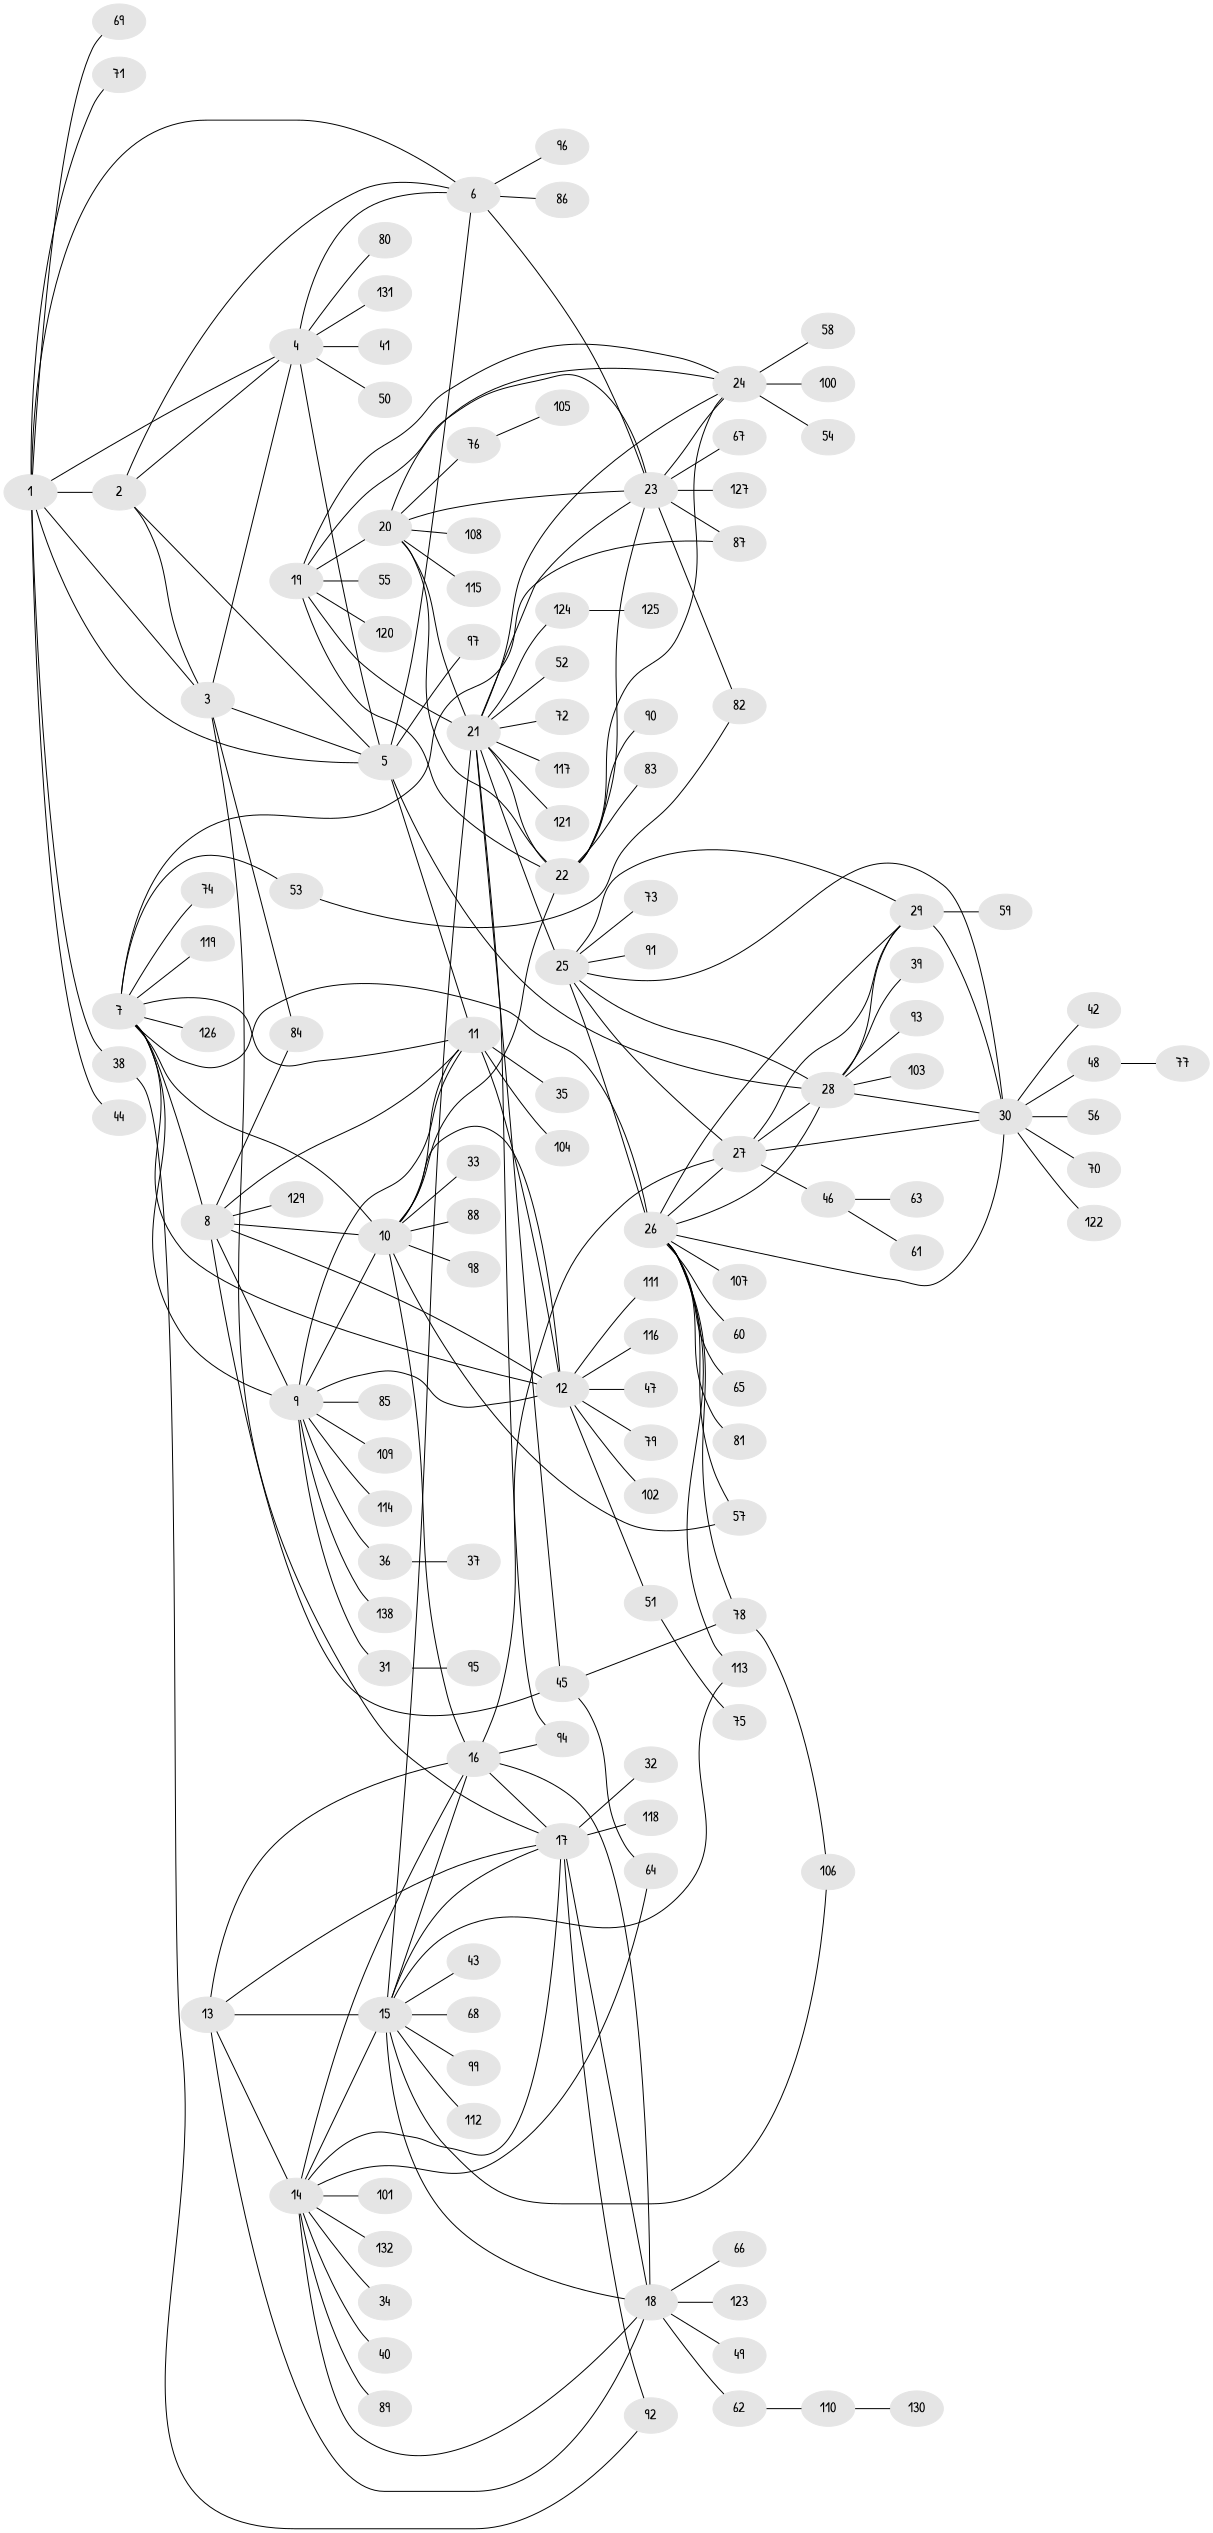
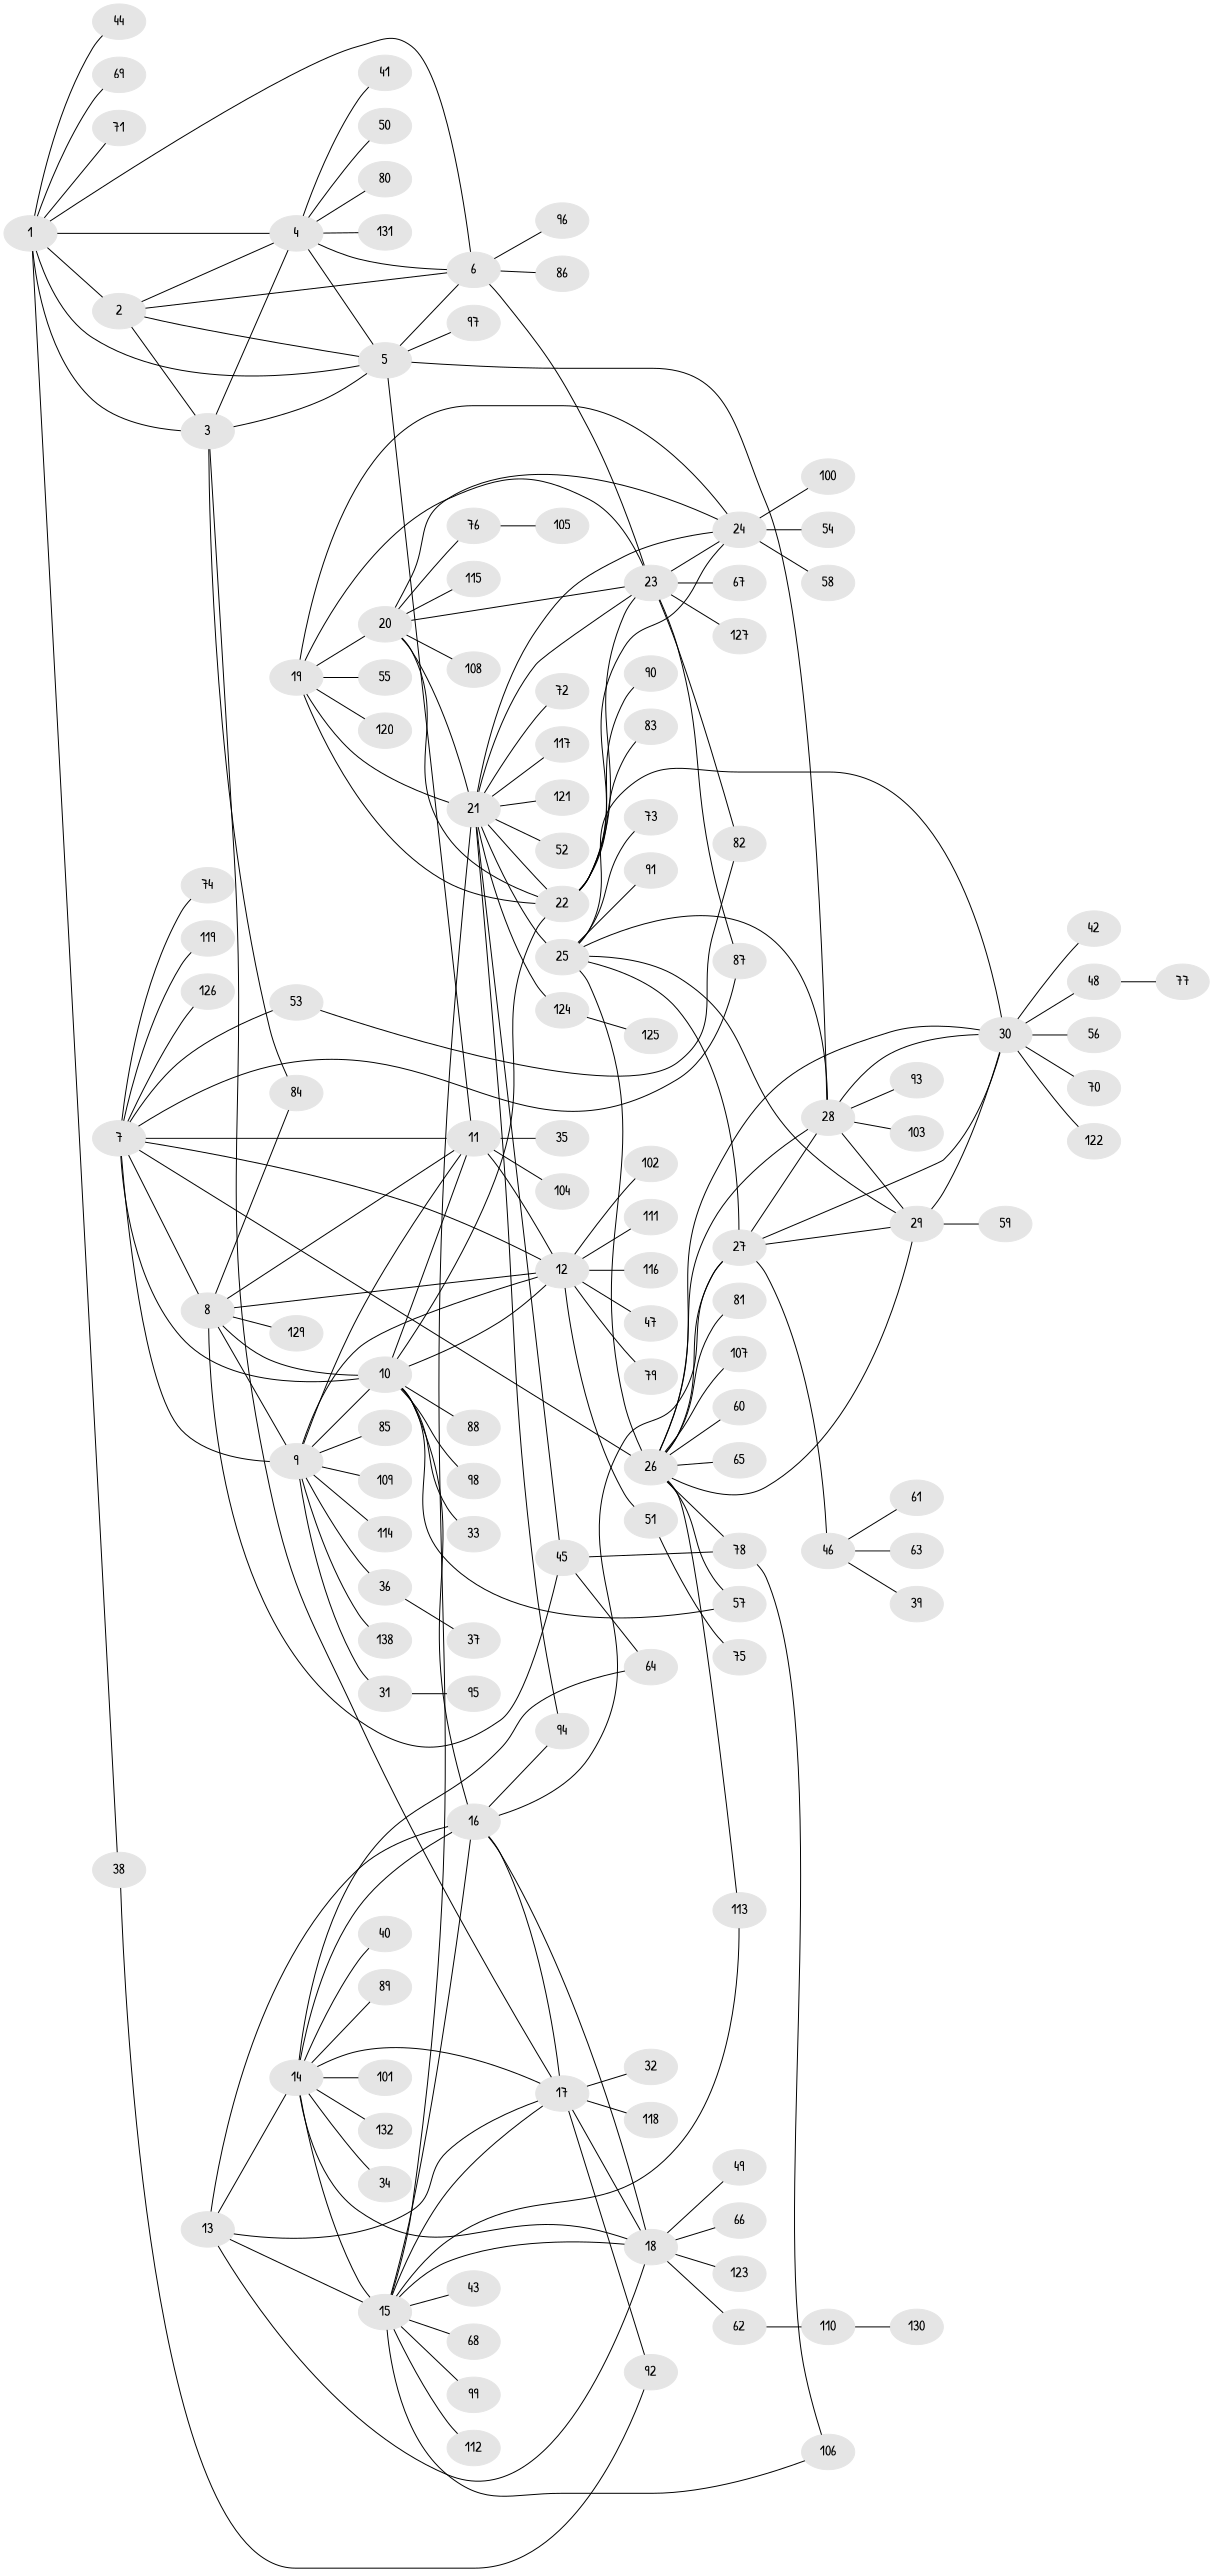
(876, 1016) -> (872, 1578)
